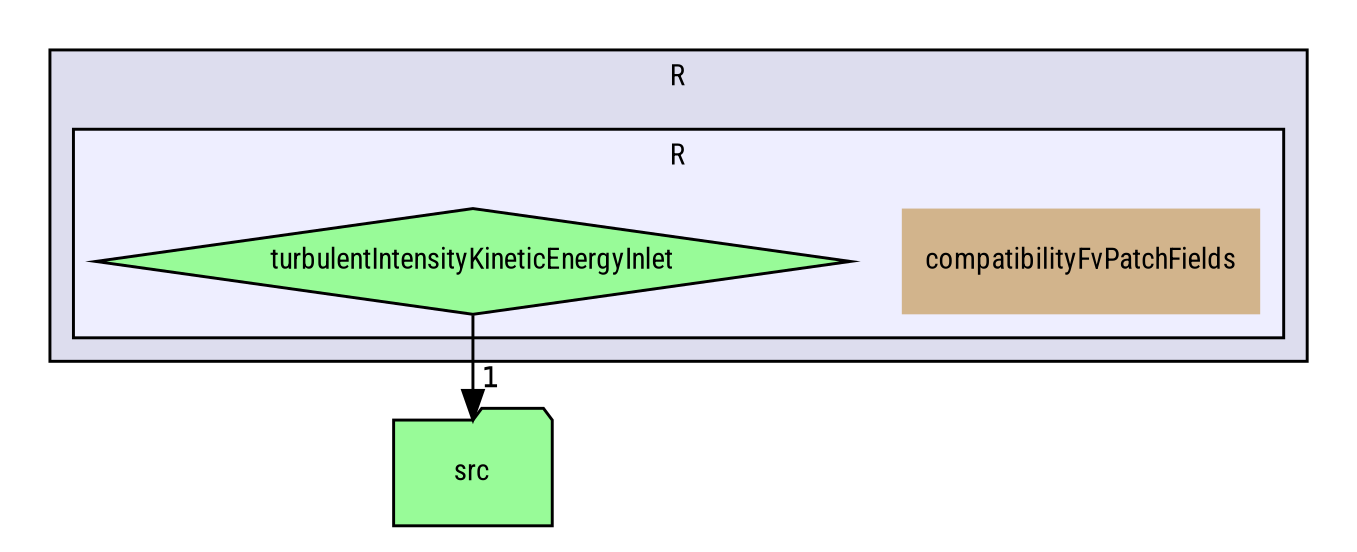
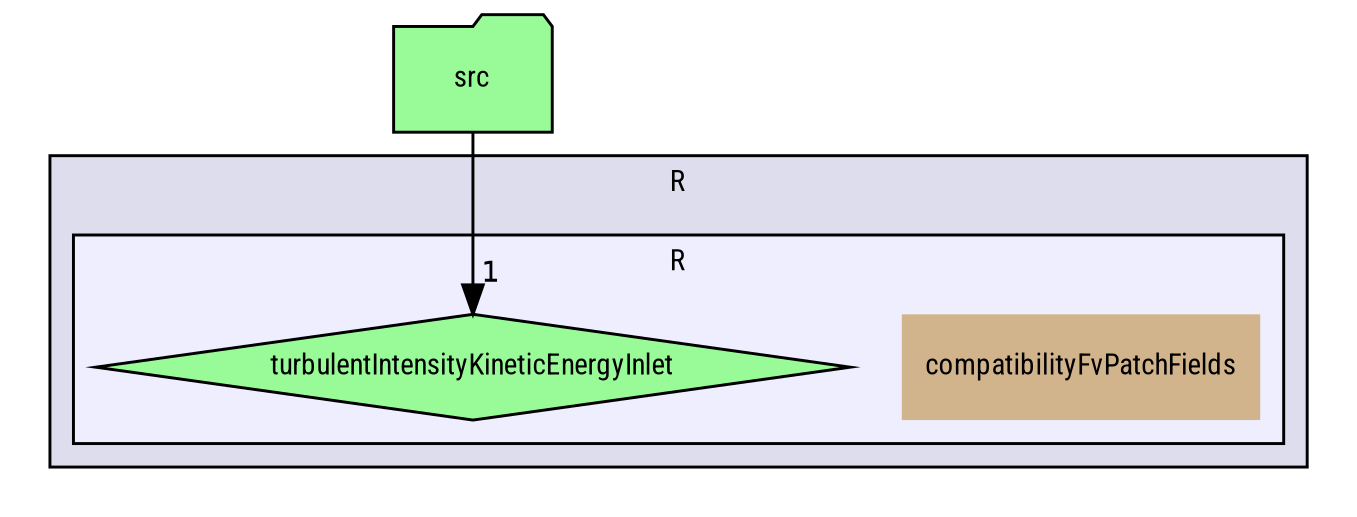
(473, 353) -> (473, 208)
